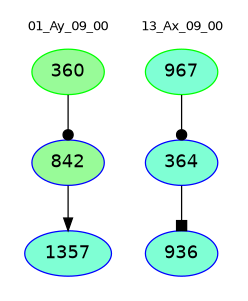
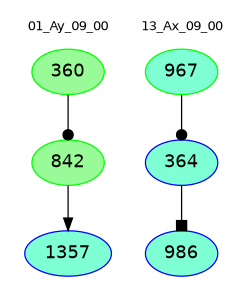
(68, 163) -> (68, 163)
(182, 253) -> (182, 253)
